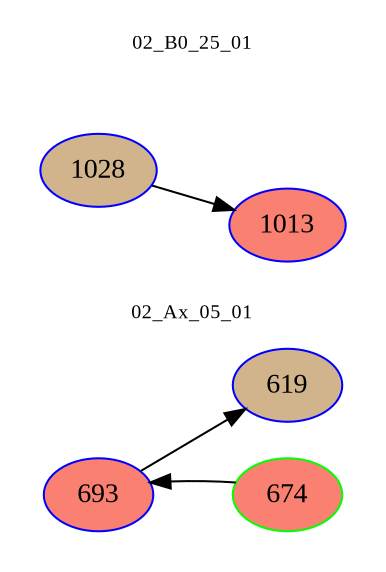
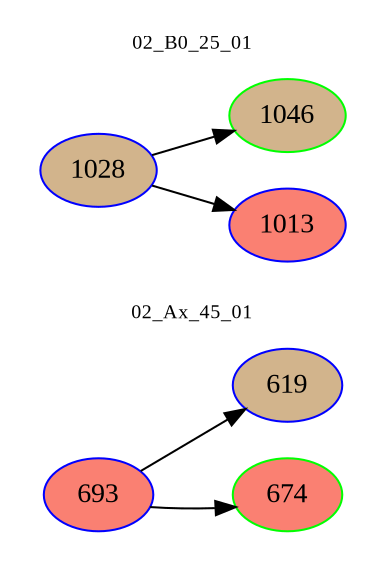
none -> (288, 116)
(193, 313) -> (193, 313)
(203, 481) -> (183, 508)
